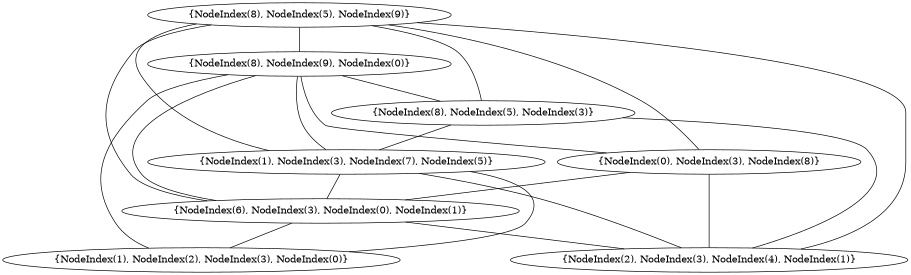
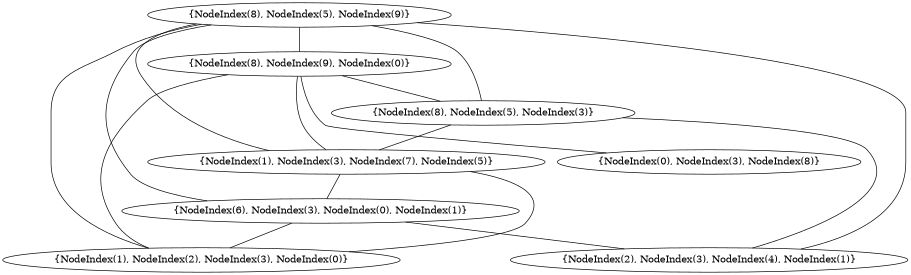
(555, 63) -> (51, 114)
(142, 131) -> none
(529, 185) -> none
(553, 202) -> none
(709, 211) -> none
